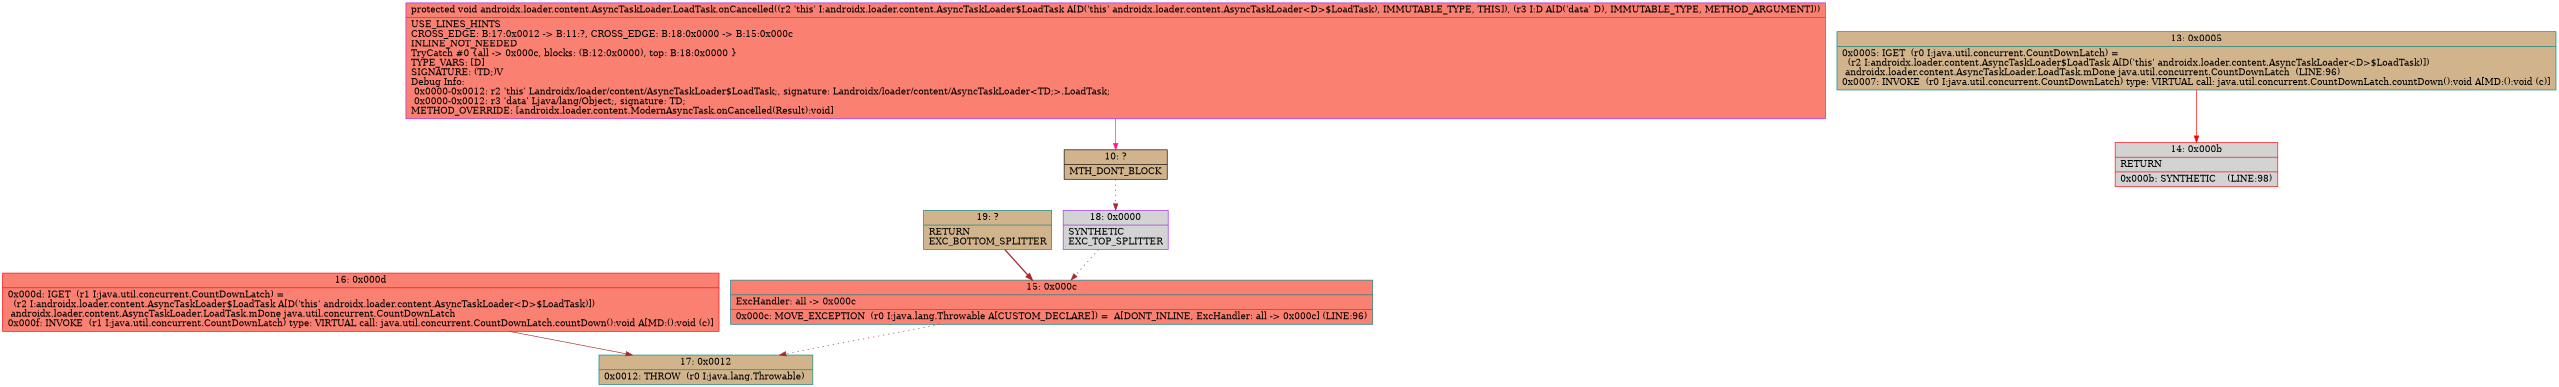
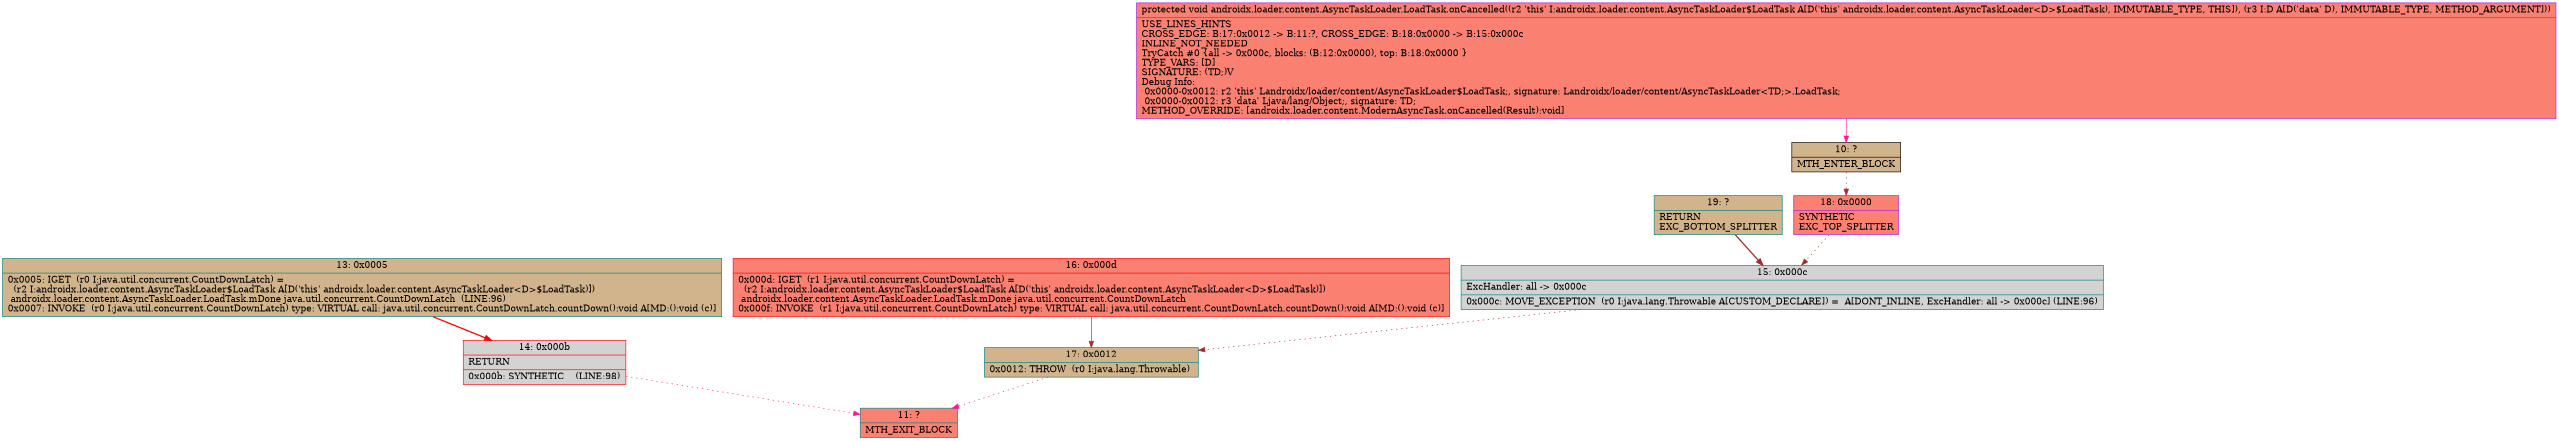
(2196, 113) -> (459, 327)
(1116, 172) -> (1846, 164)
(1116, 230) -> (1846, 215)
(1052, 302) -> (1782, 287)
none -> (909, 423)
